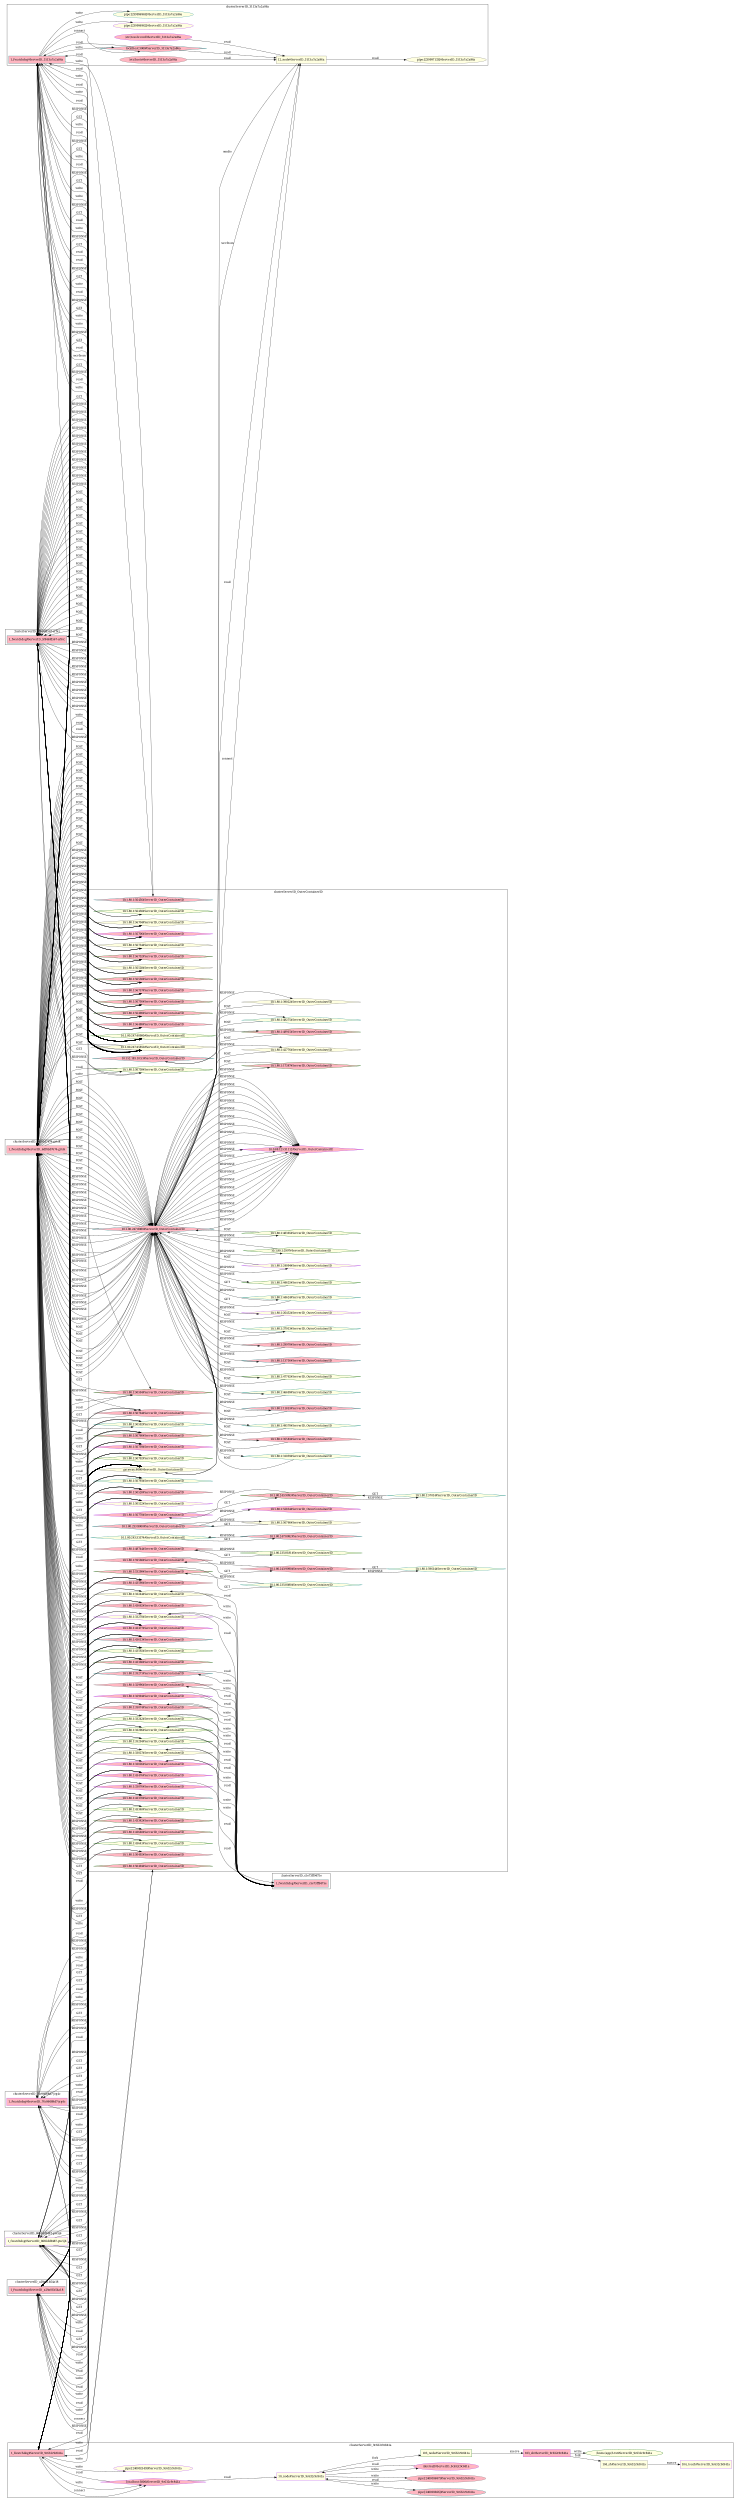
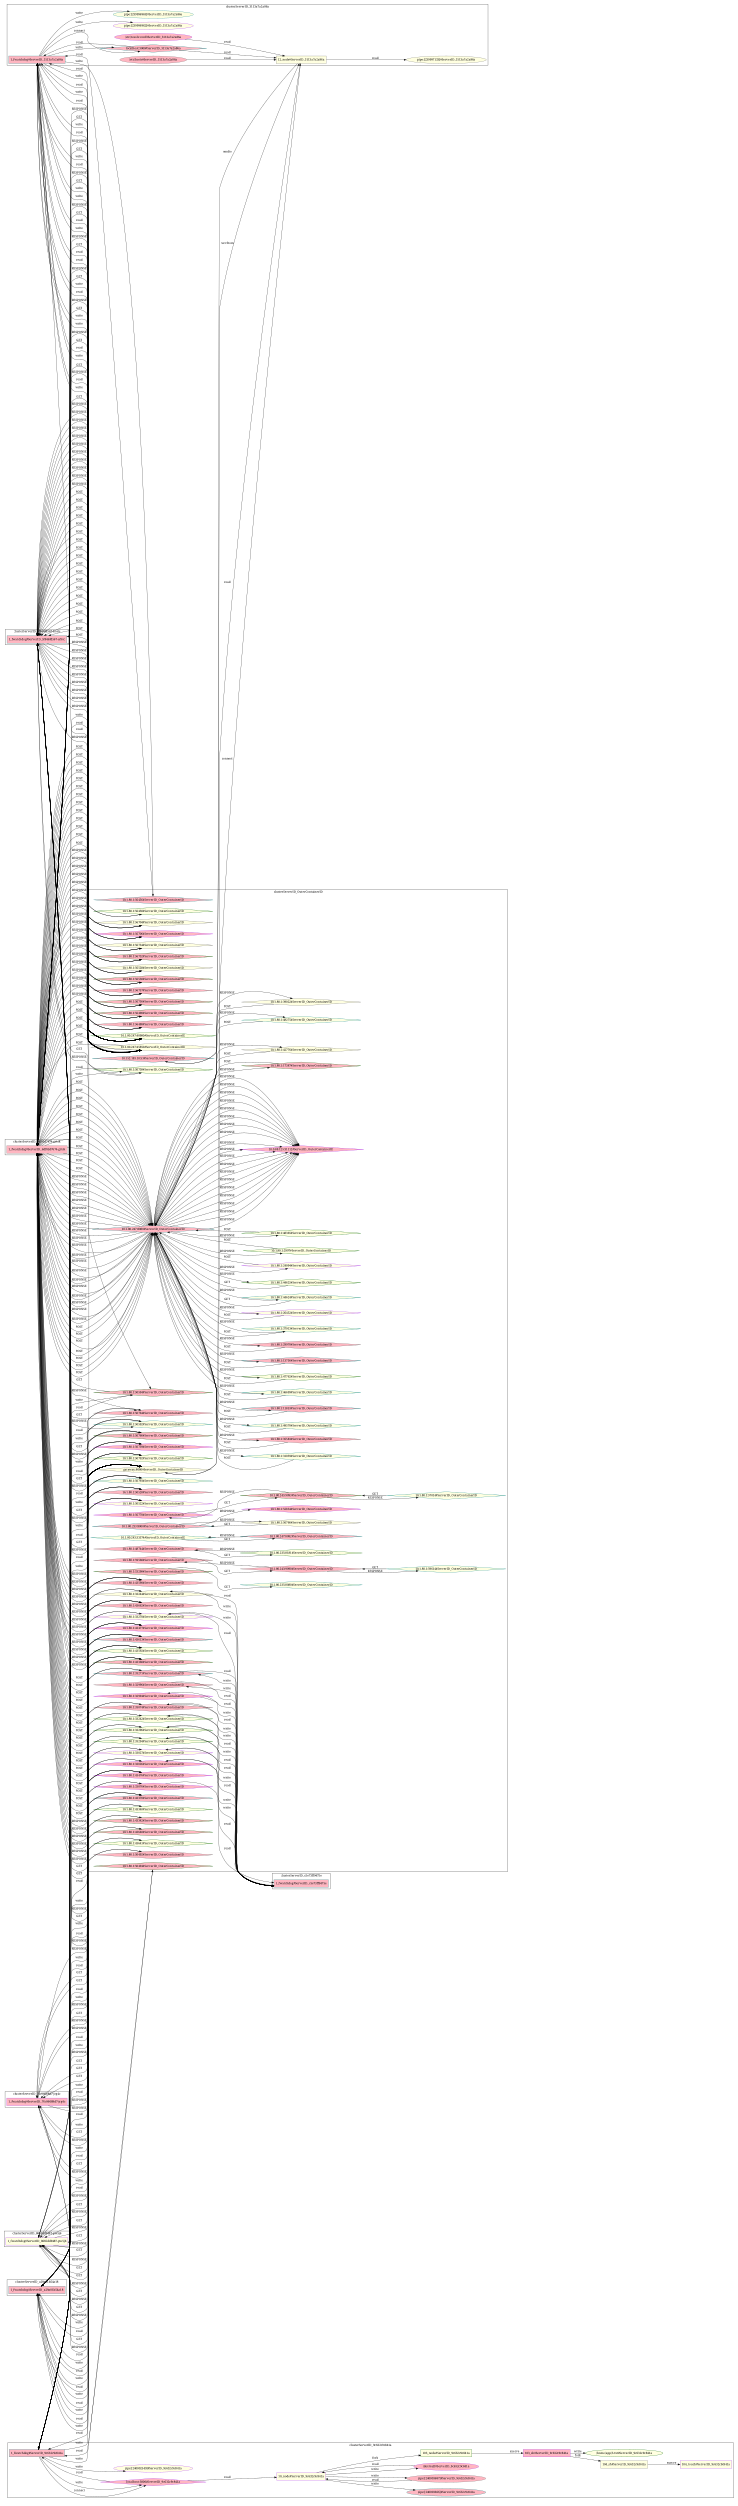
(79, 356) -> (79, 356)
(37, 632) -> (37, 632)
(301, 1032) -> none
(225, 1579) -> none
(153, 1753) -> (153, 1753)
none -> (88, 1933)
(79, 2419) -> (79, 2419)
(79, 2426) -> (79, 2426)
